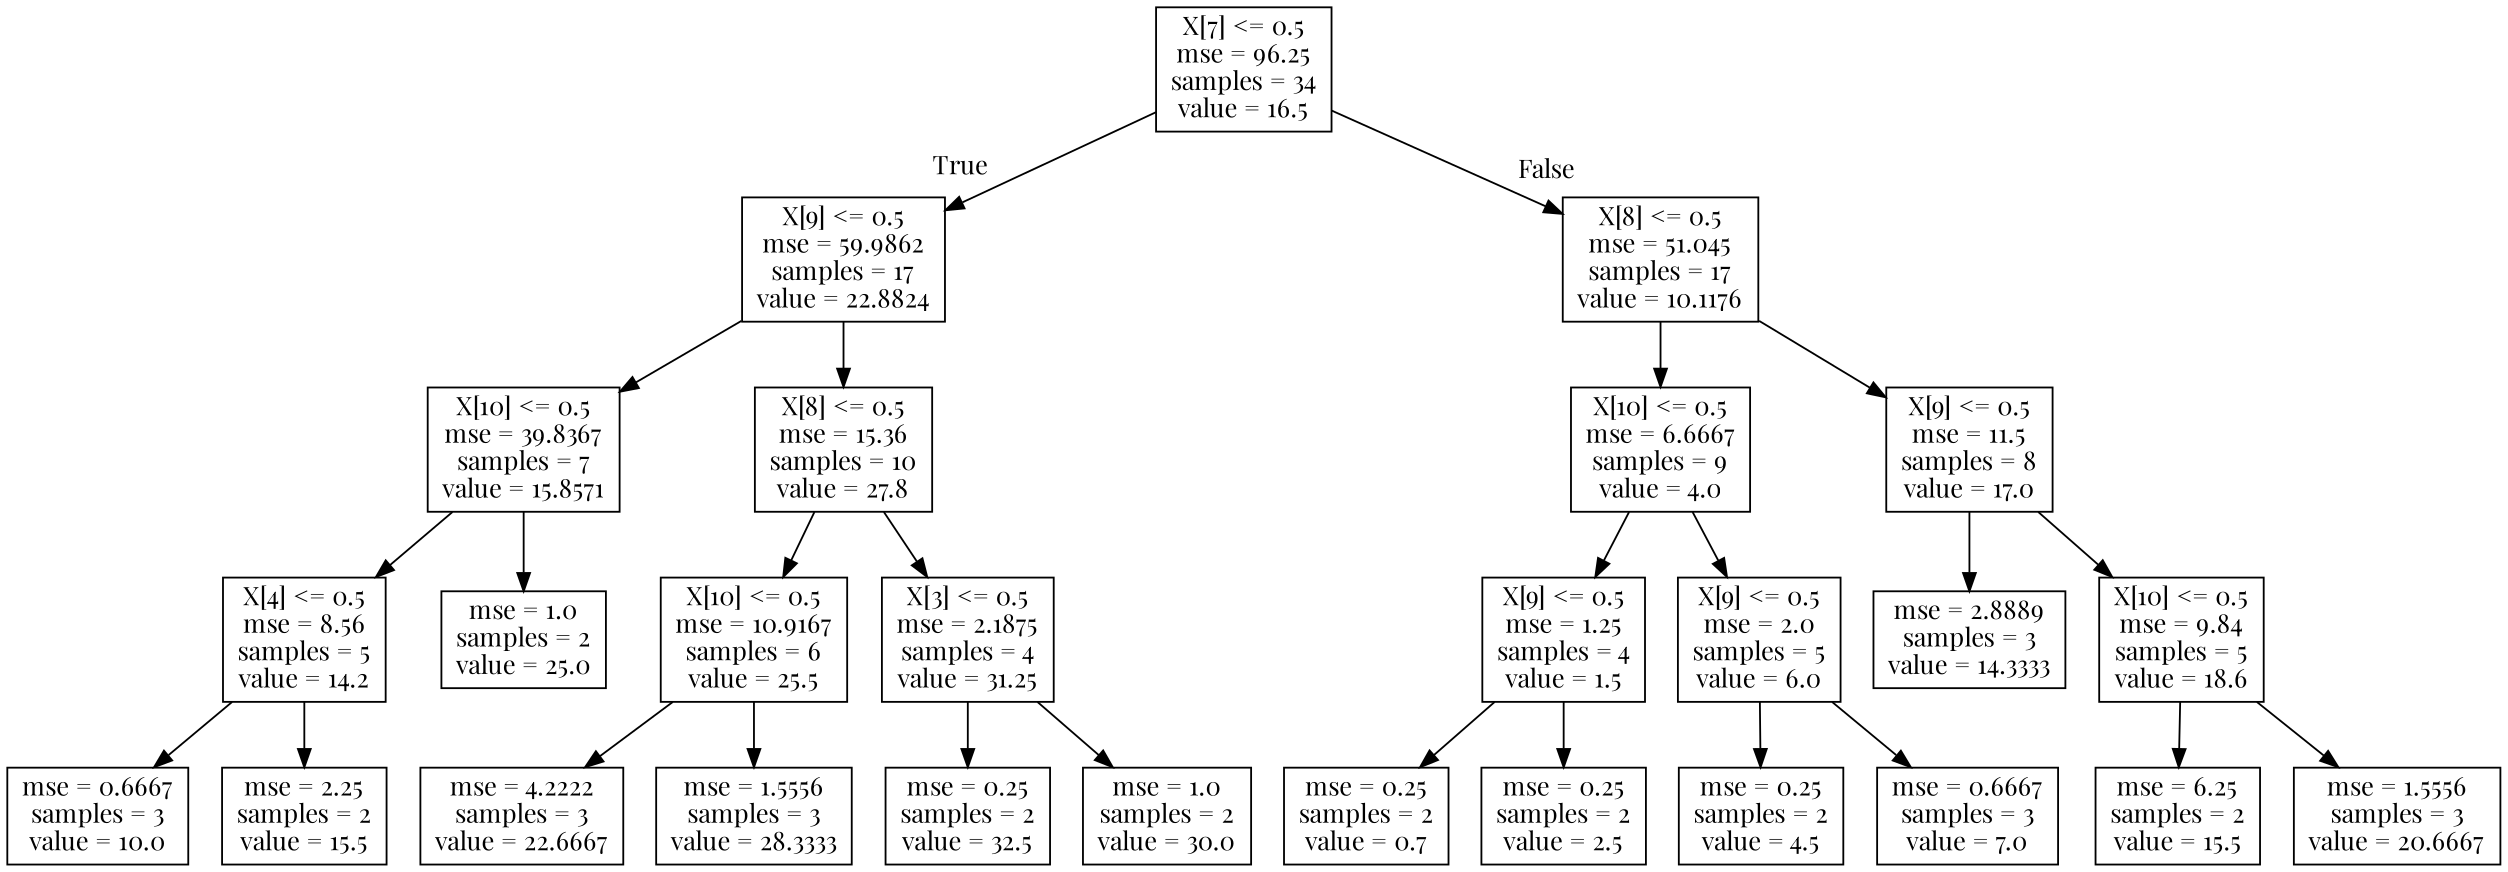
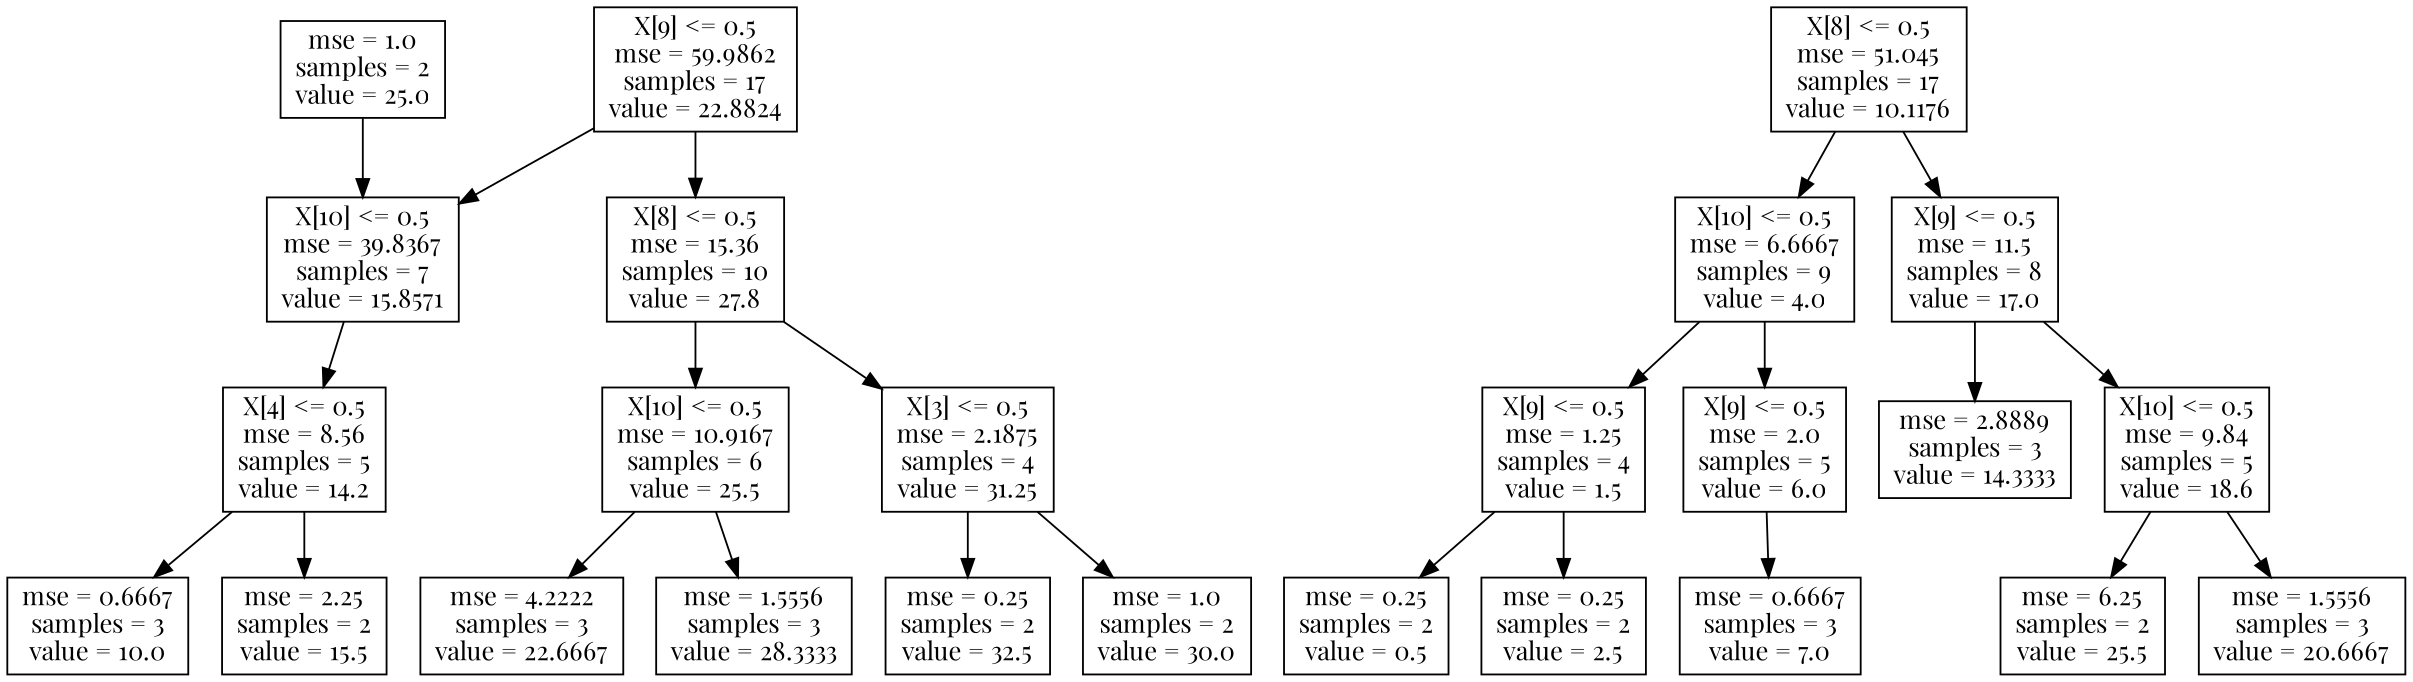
(1244, 69) -> none
(524, 542) -> (363, 149)
(1366, 816) -> (1366, 626)
(1761, 816) -> none
(2178, 816) -> (2083, 626)
